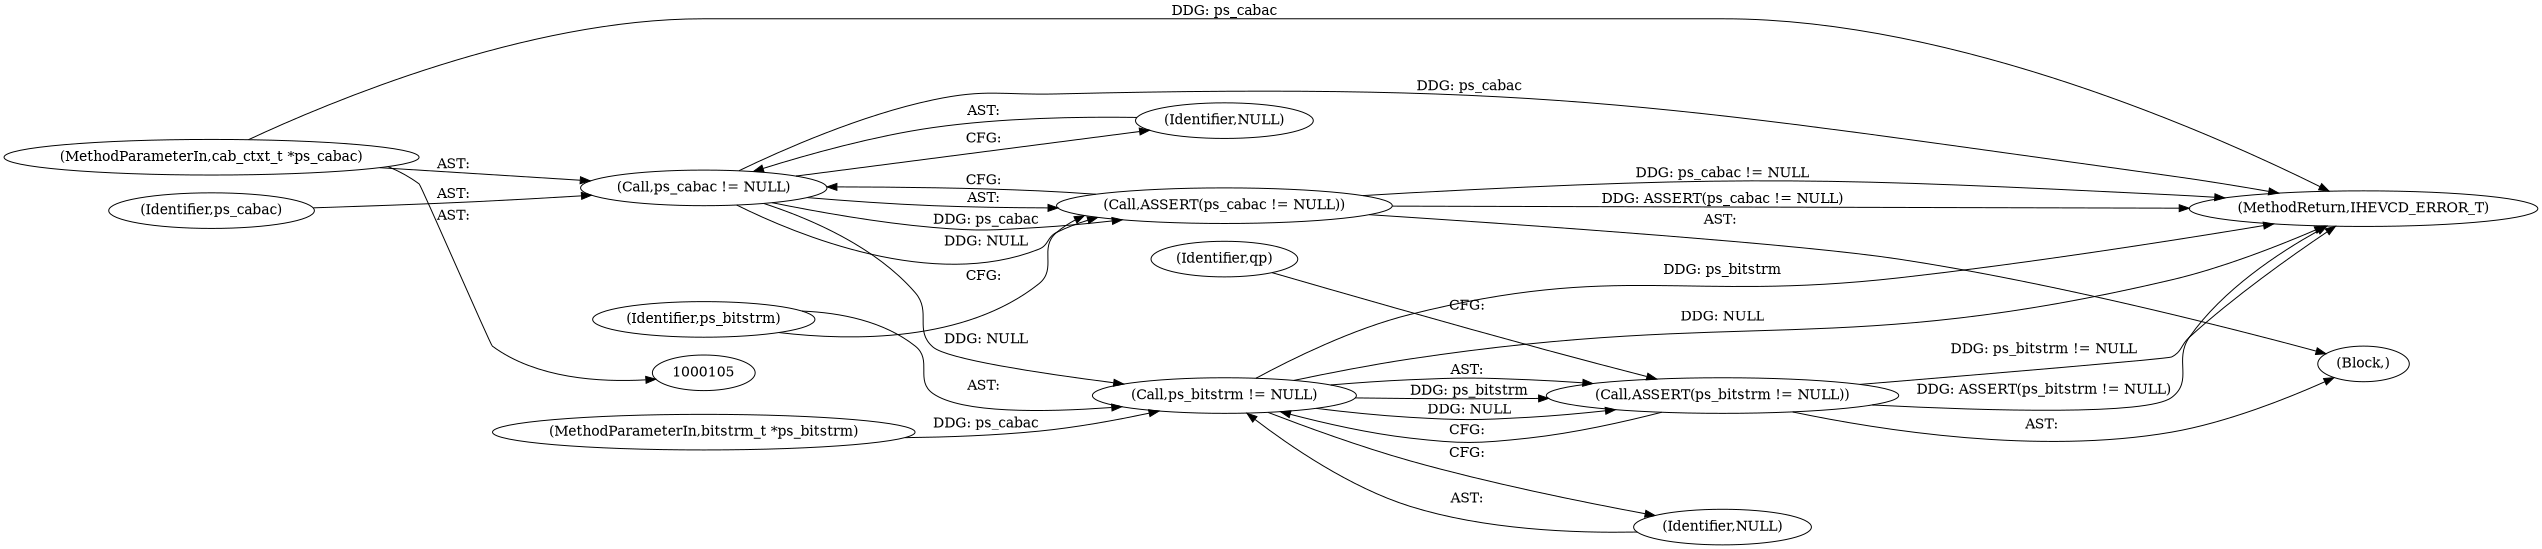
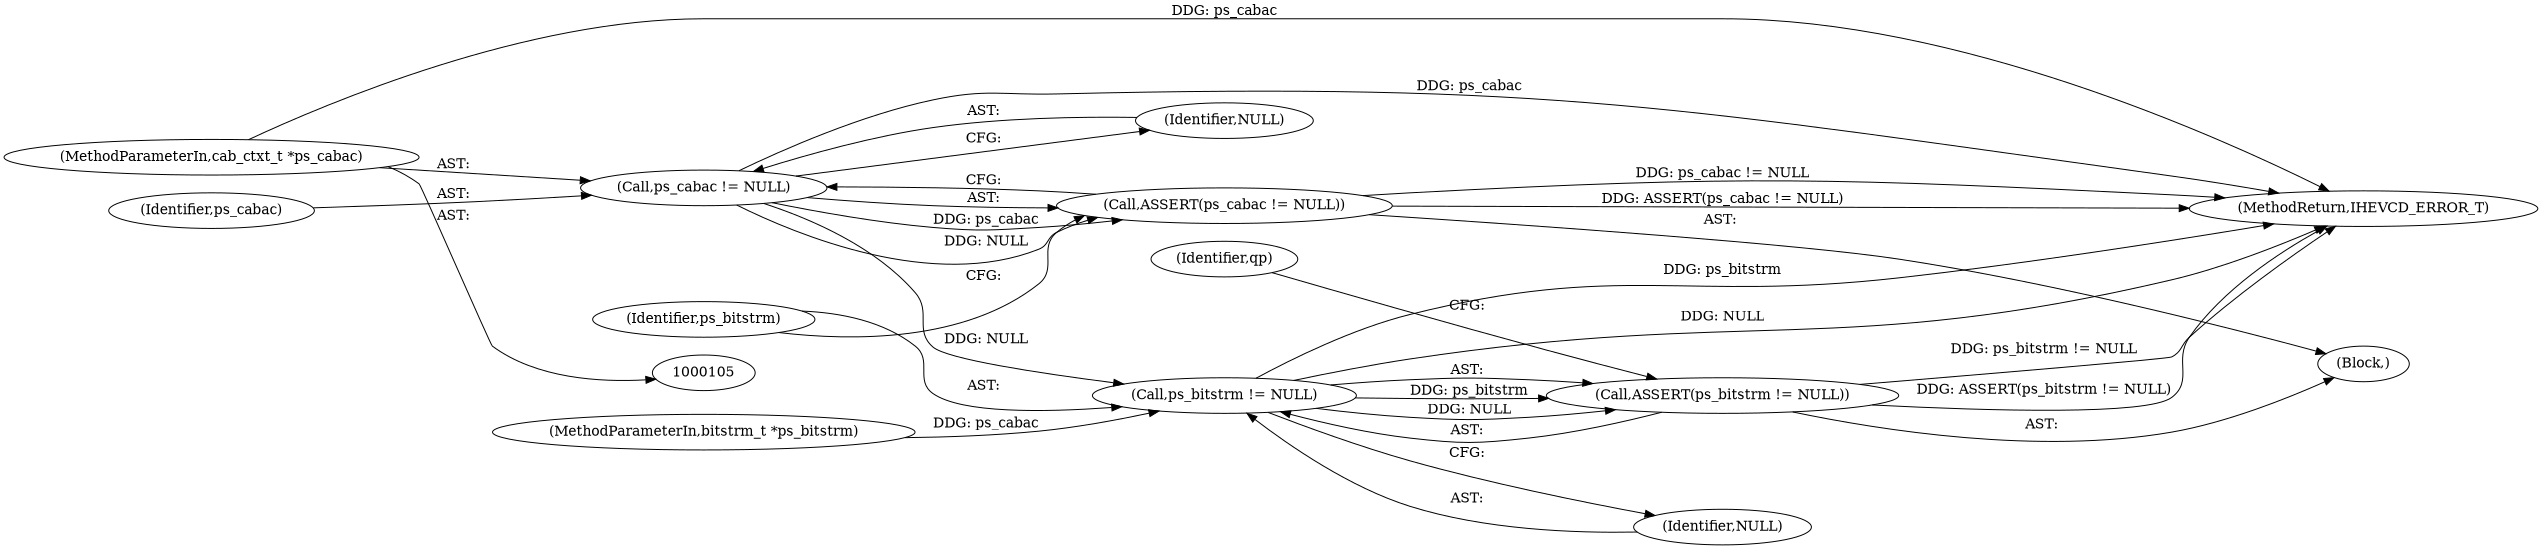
(1469, 431) -> (1469, 431)
